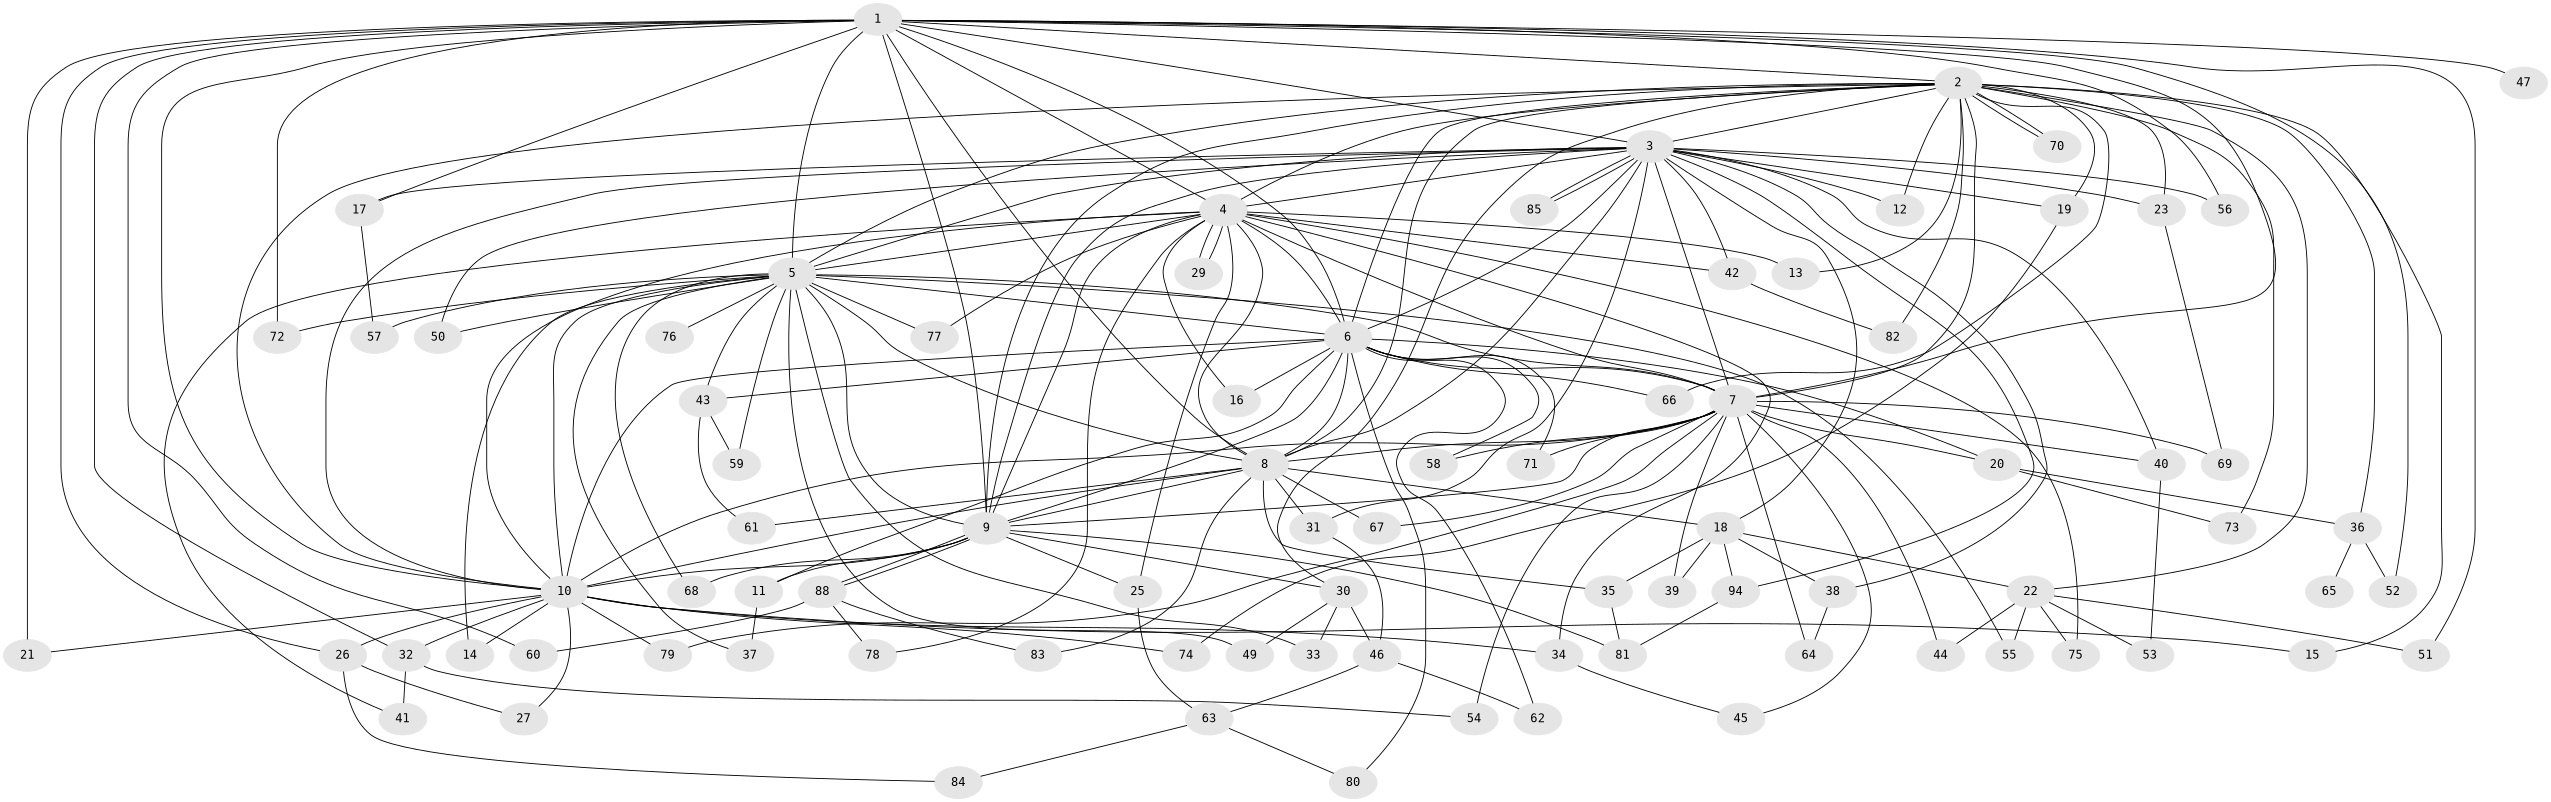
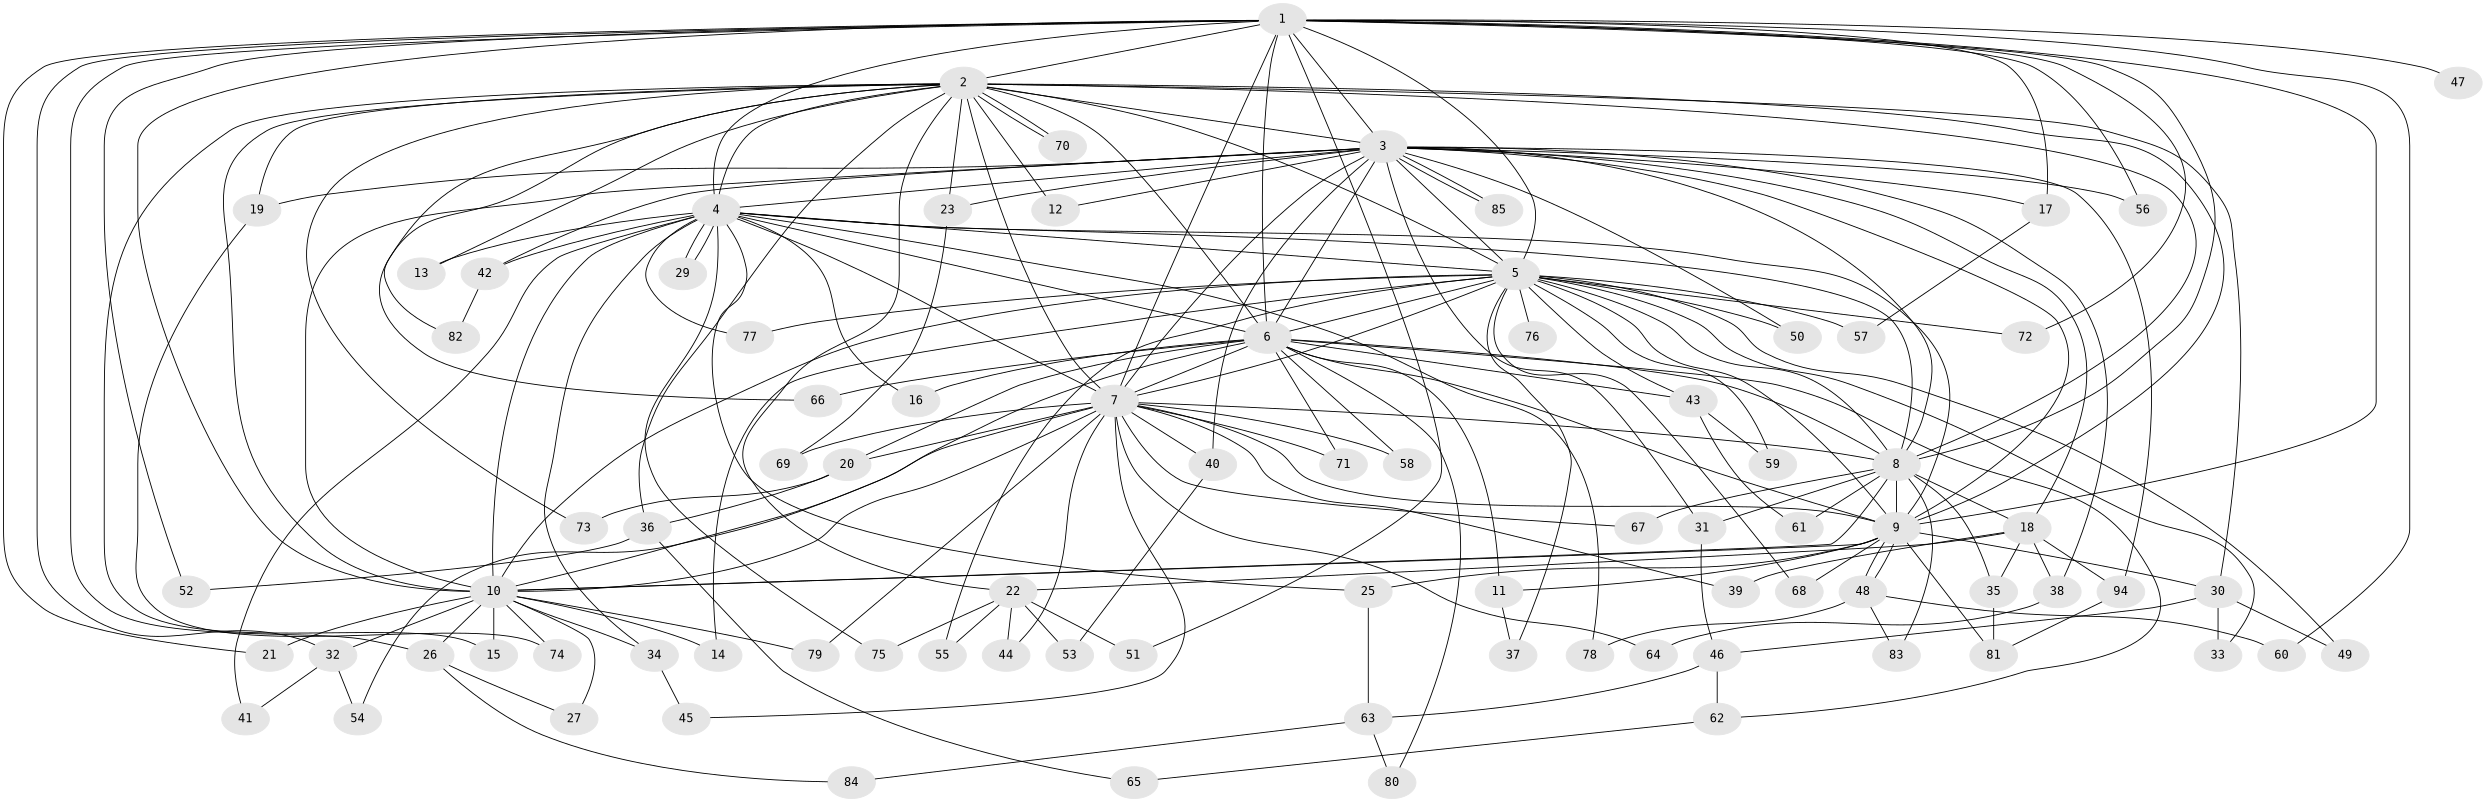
(822, 592) -> (1863, 592)
none -> (1426, 751)
